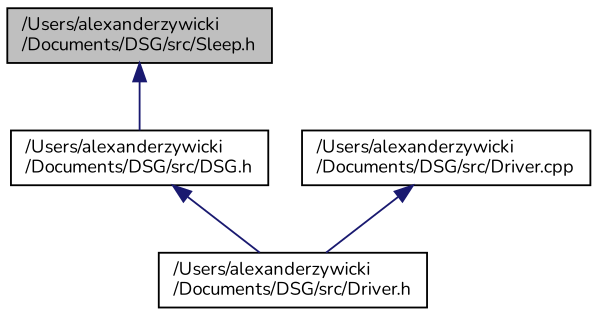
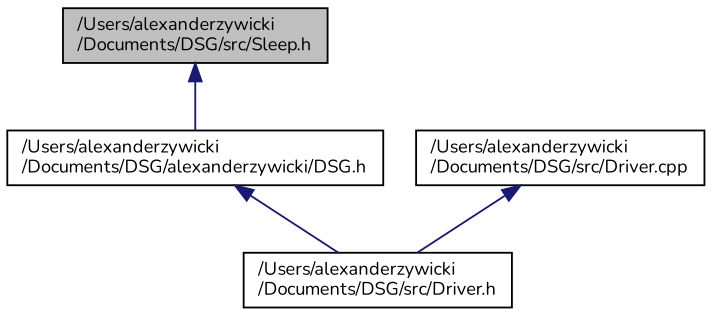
(140, 158) -> (195, 158)
